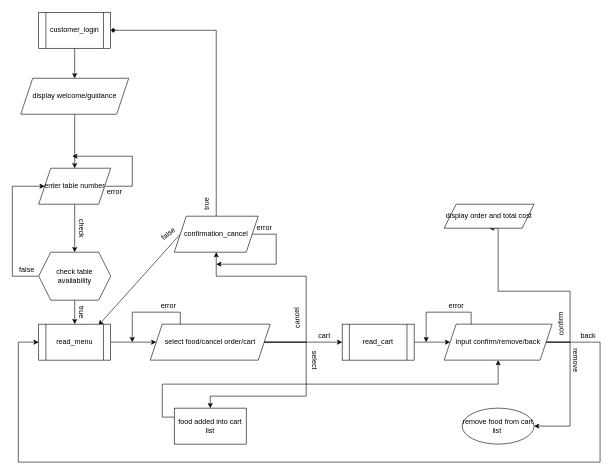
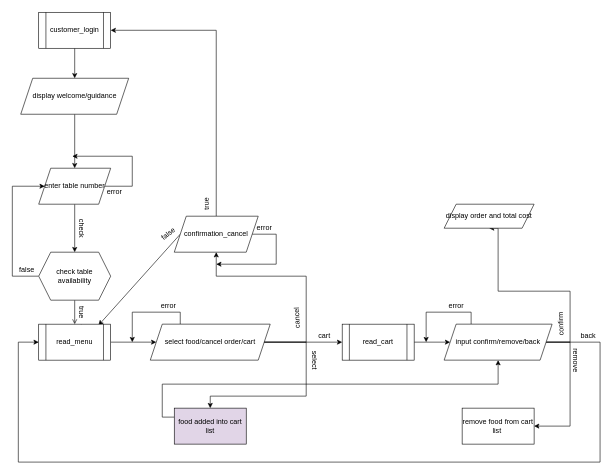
(116, 30) -> (116, 30)
(75, 318) -> (75, 320)
(210, 426) -> (210, 426)
(498, 426) -> (498, 426)
